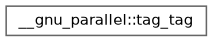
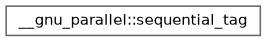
(106, 21) -> (133, 21)
